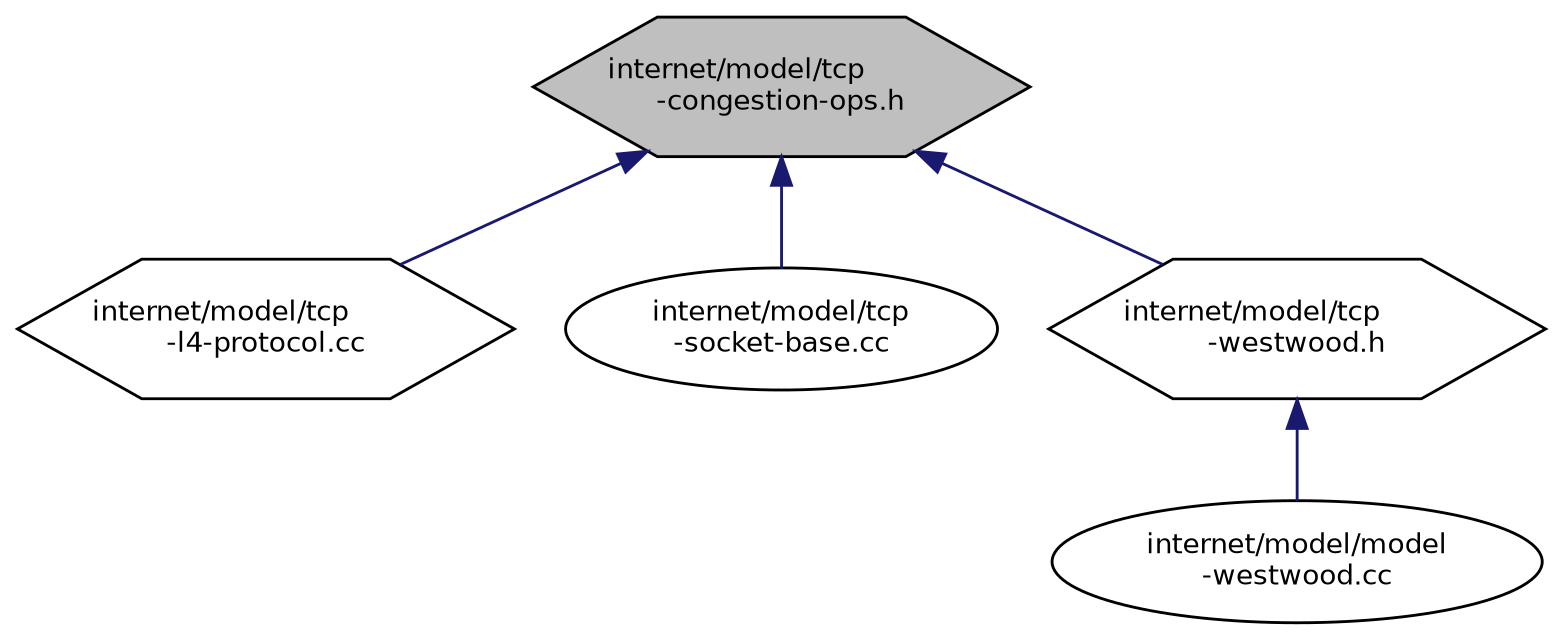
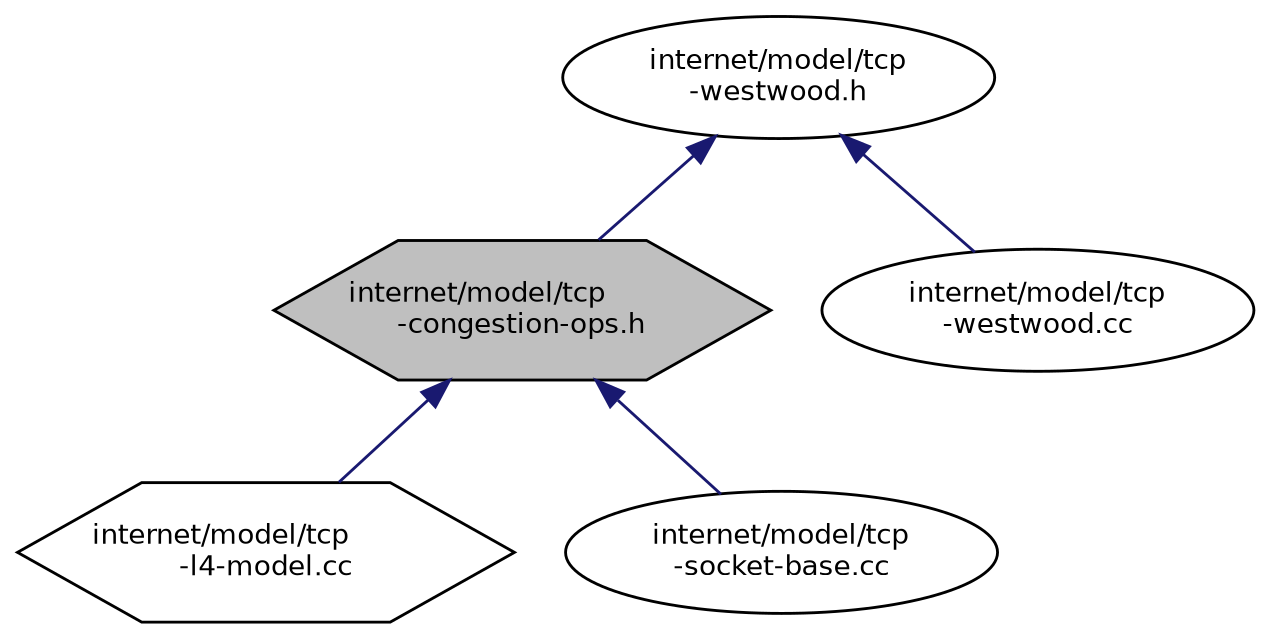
(1053, 214) -> (646, 198)
(266, 329) -> (266, 552)
(1297, 329) -> (779, 78)
(1297, 562) -> (1038, 310)
